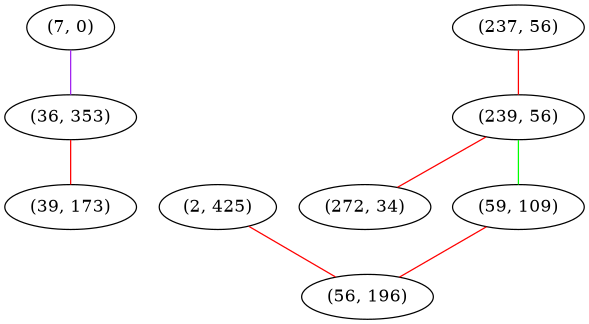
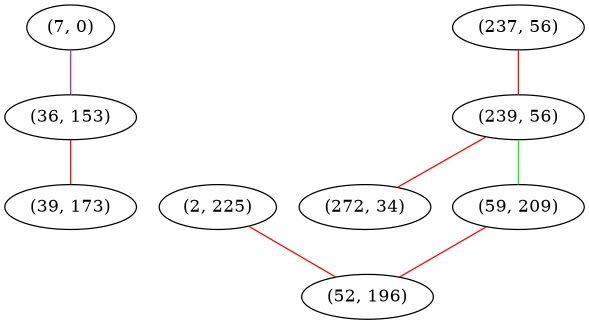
(71, 117) -> (71, 117)
(218, 207) -> (218, 207)
(518, 207) -> (518, 207)
(367, 297) -> (367, 297)
